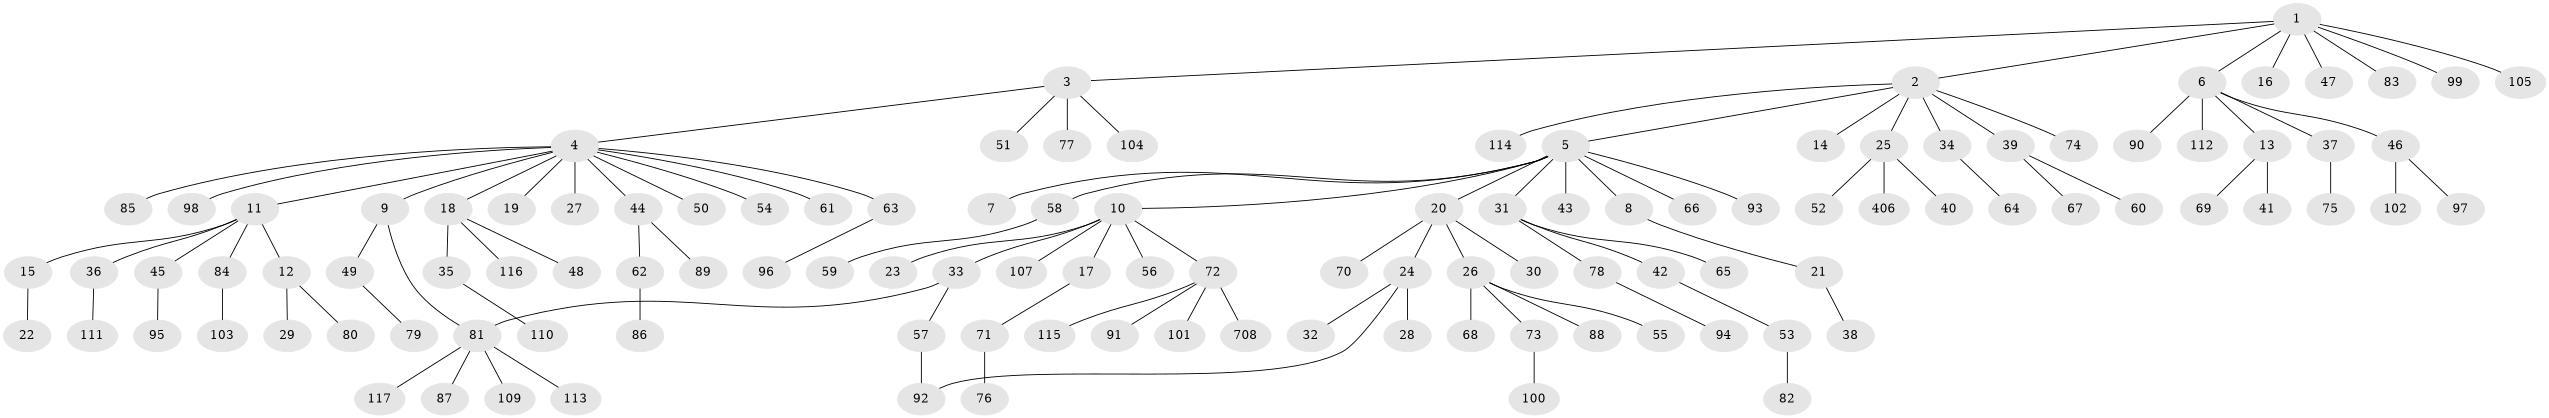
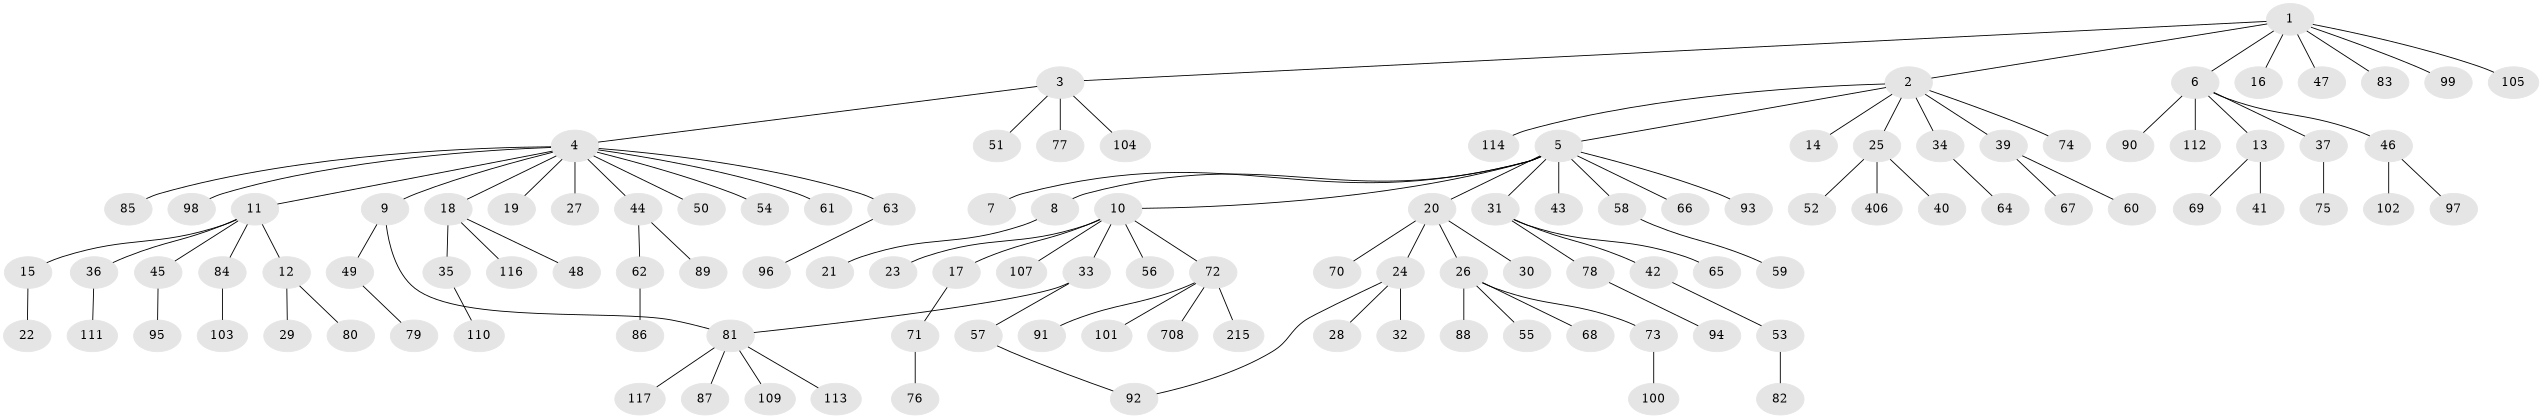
(1050, 336) -> (1239, 336)
(1851, 336) -> none
